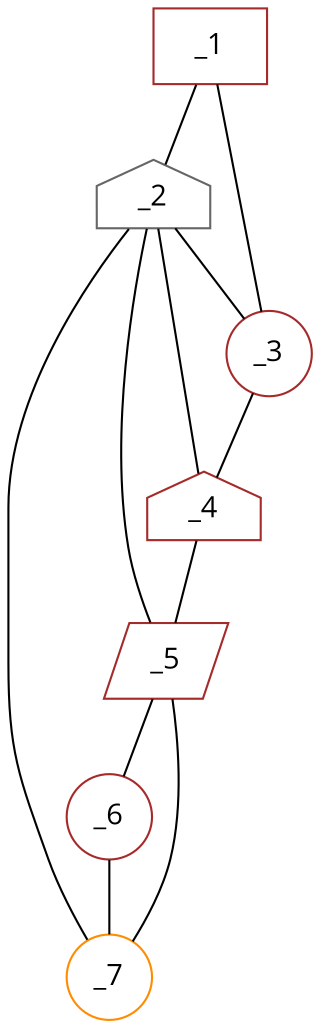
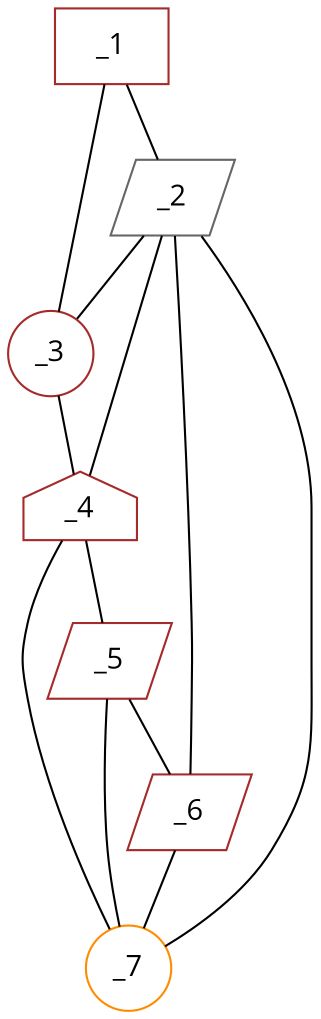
(154, 198) -> (173, 198)
(122, 427) -> (188, 505)
none -> (36, 737)
(109, 817) -> (190, 812)
